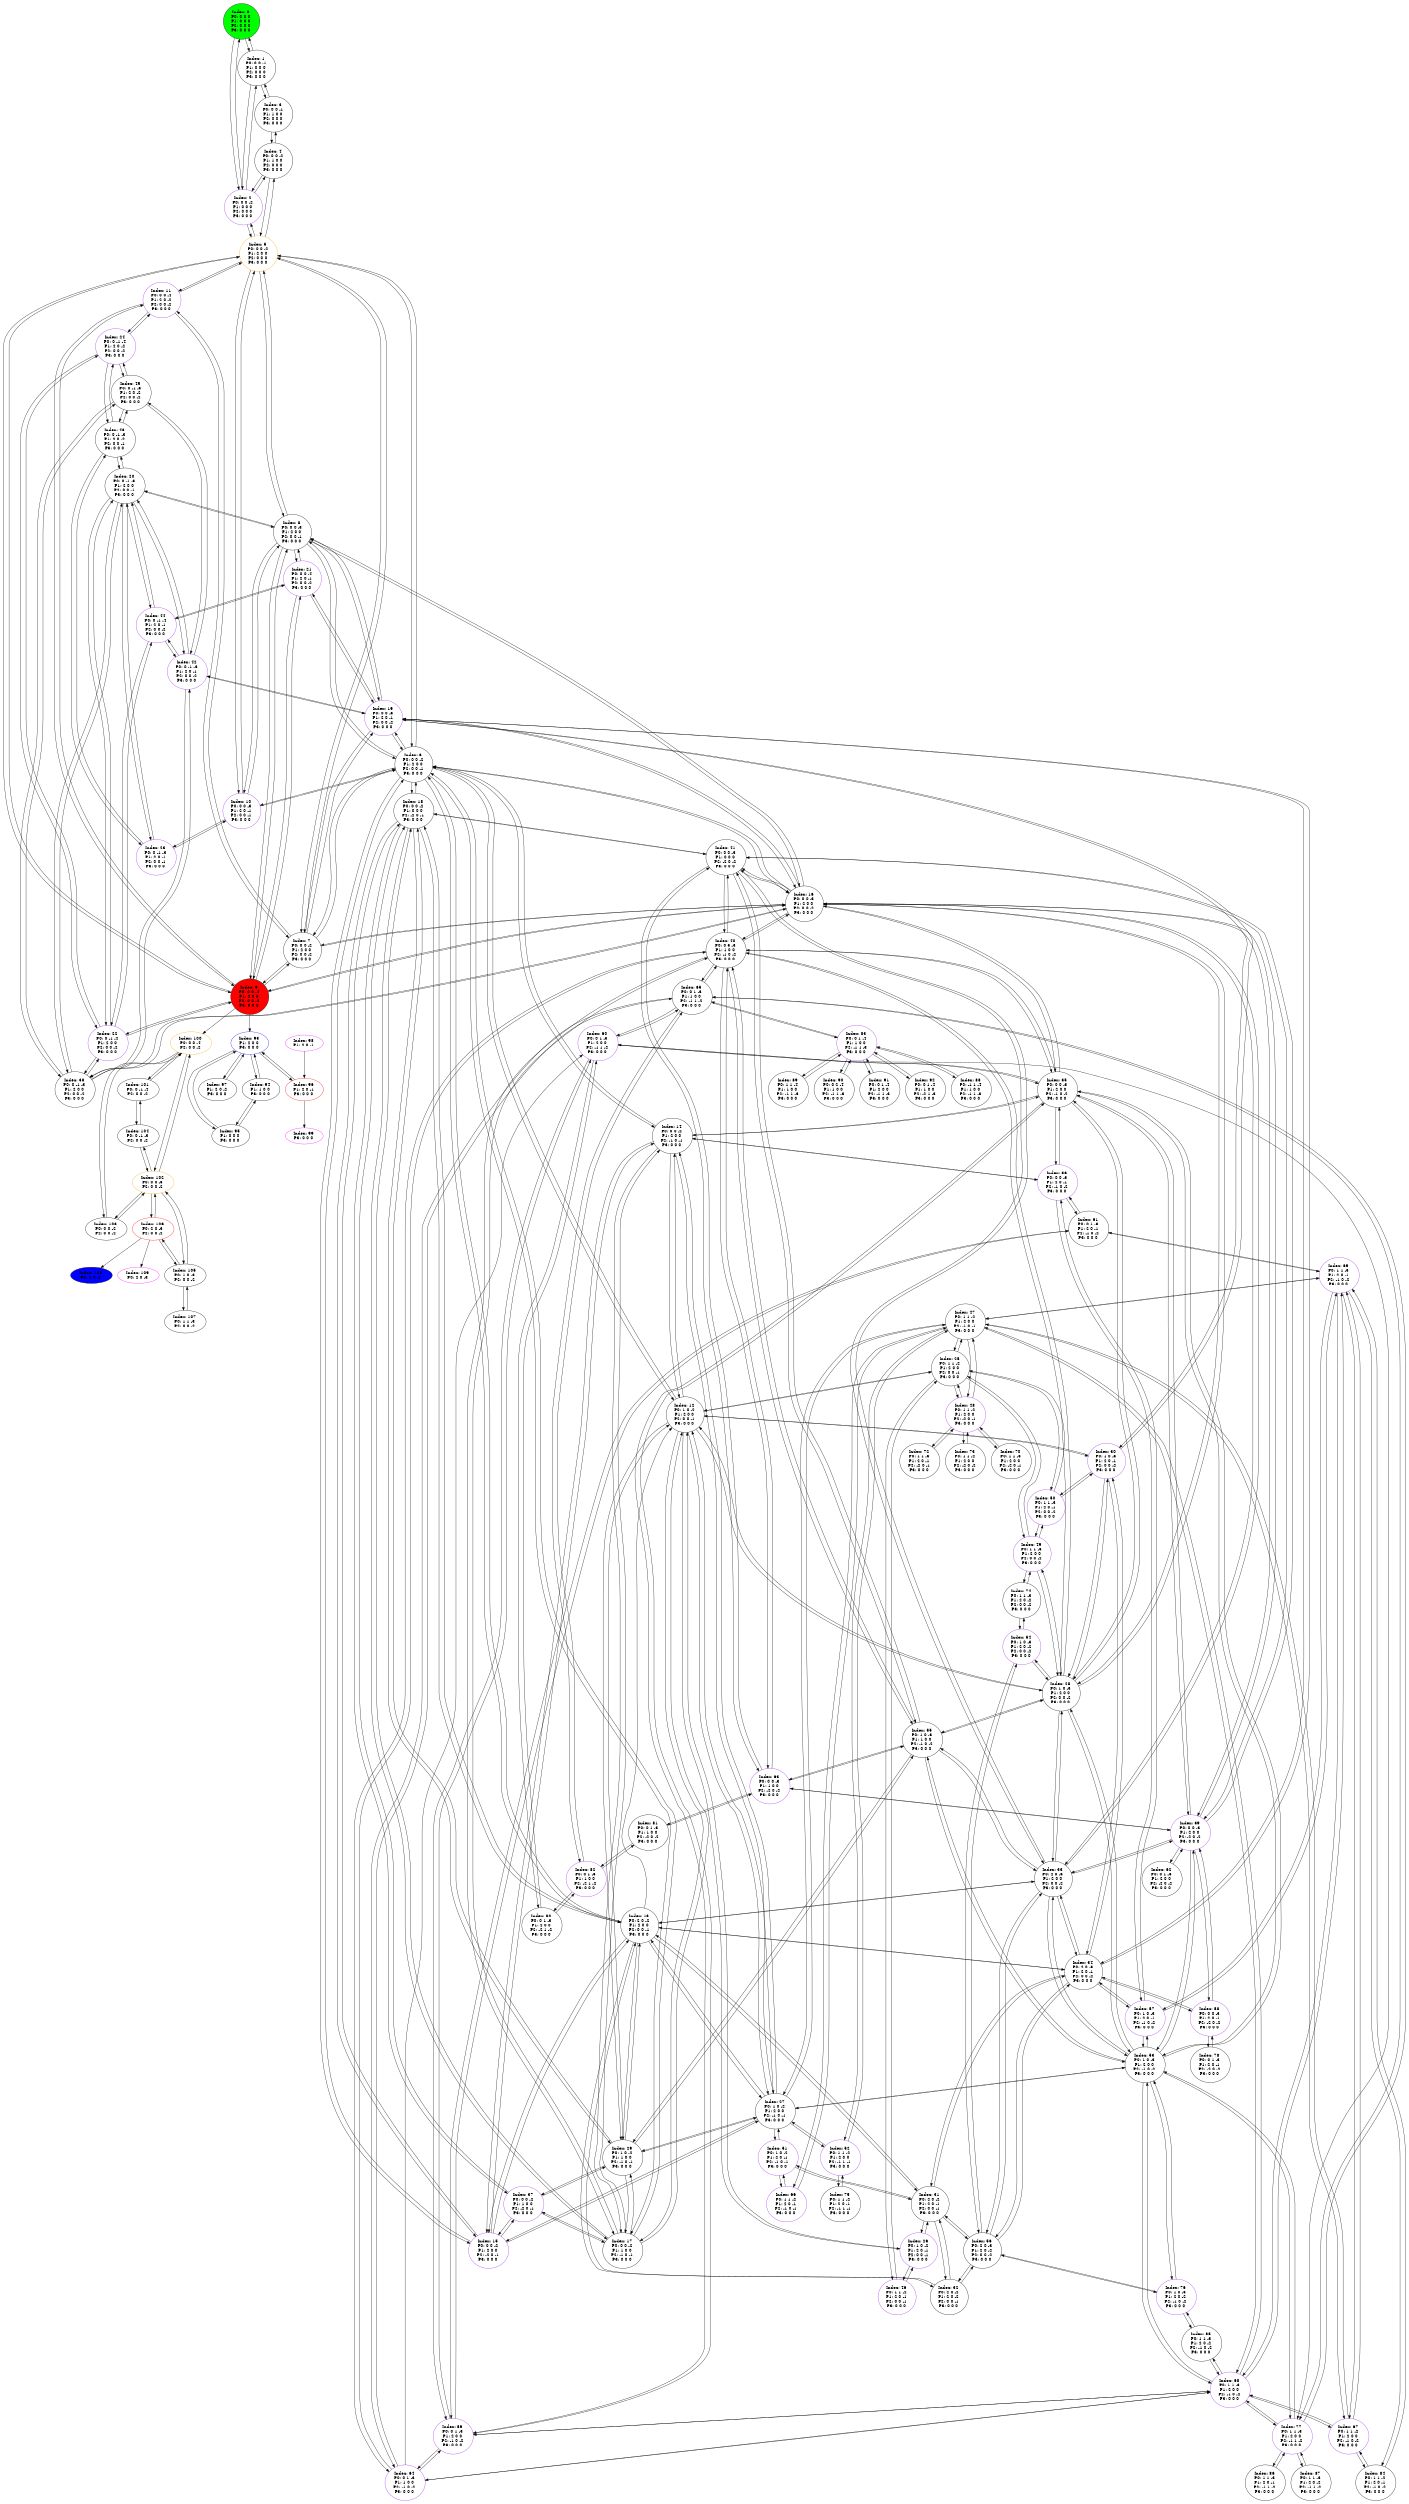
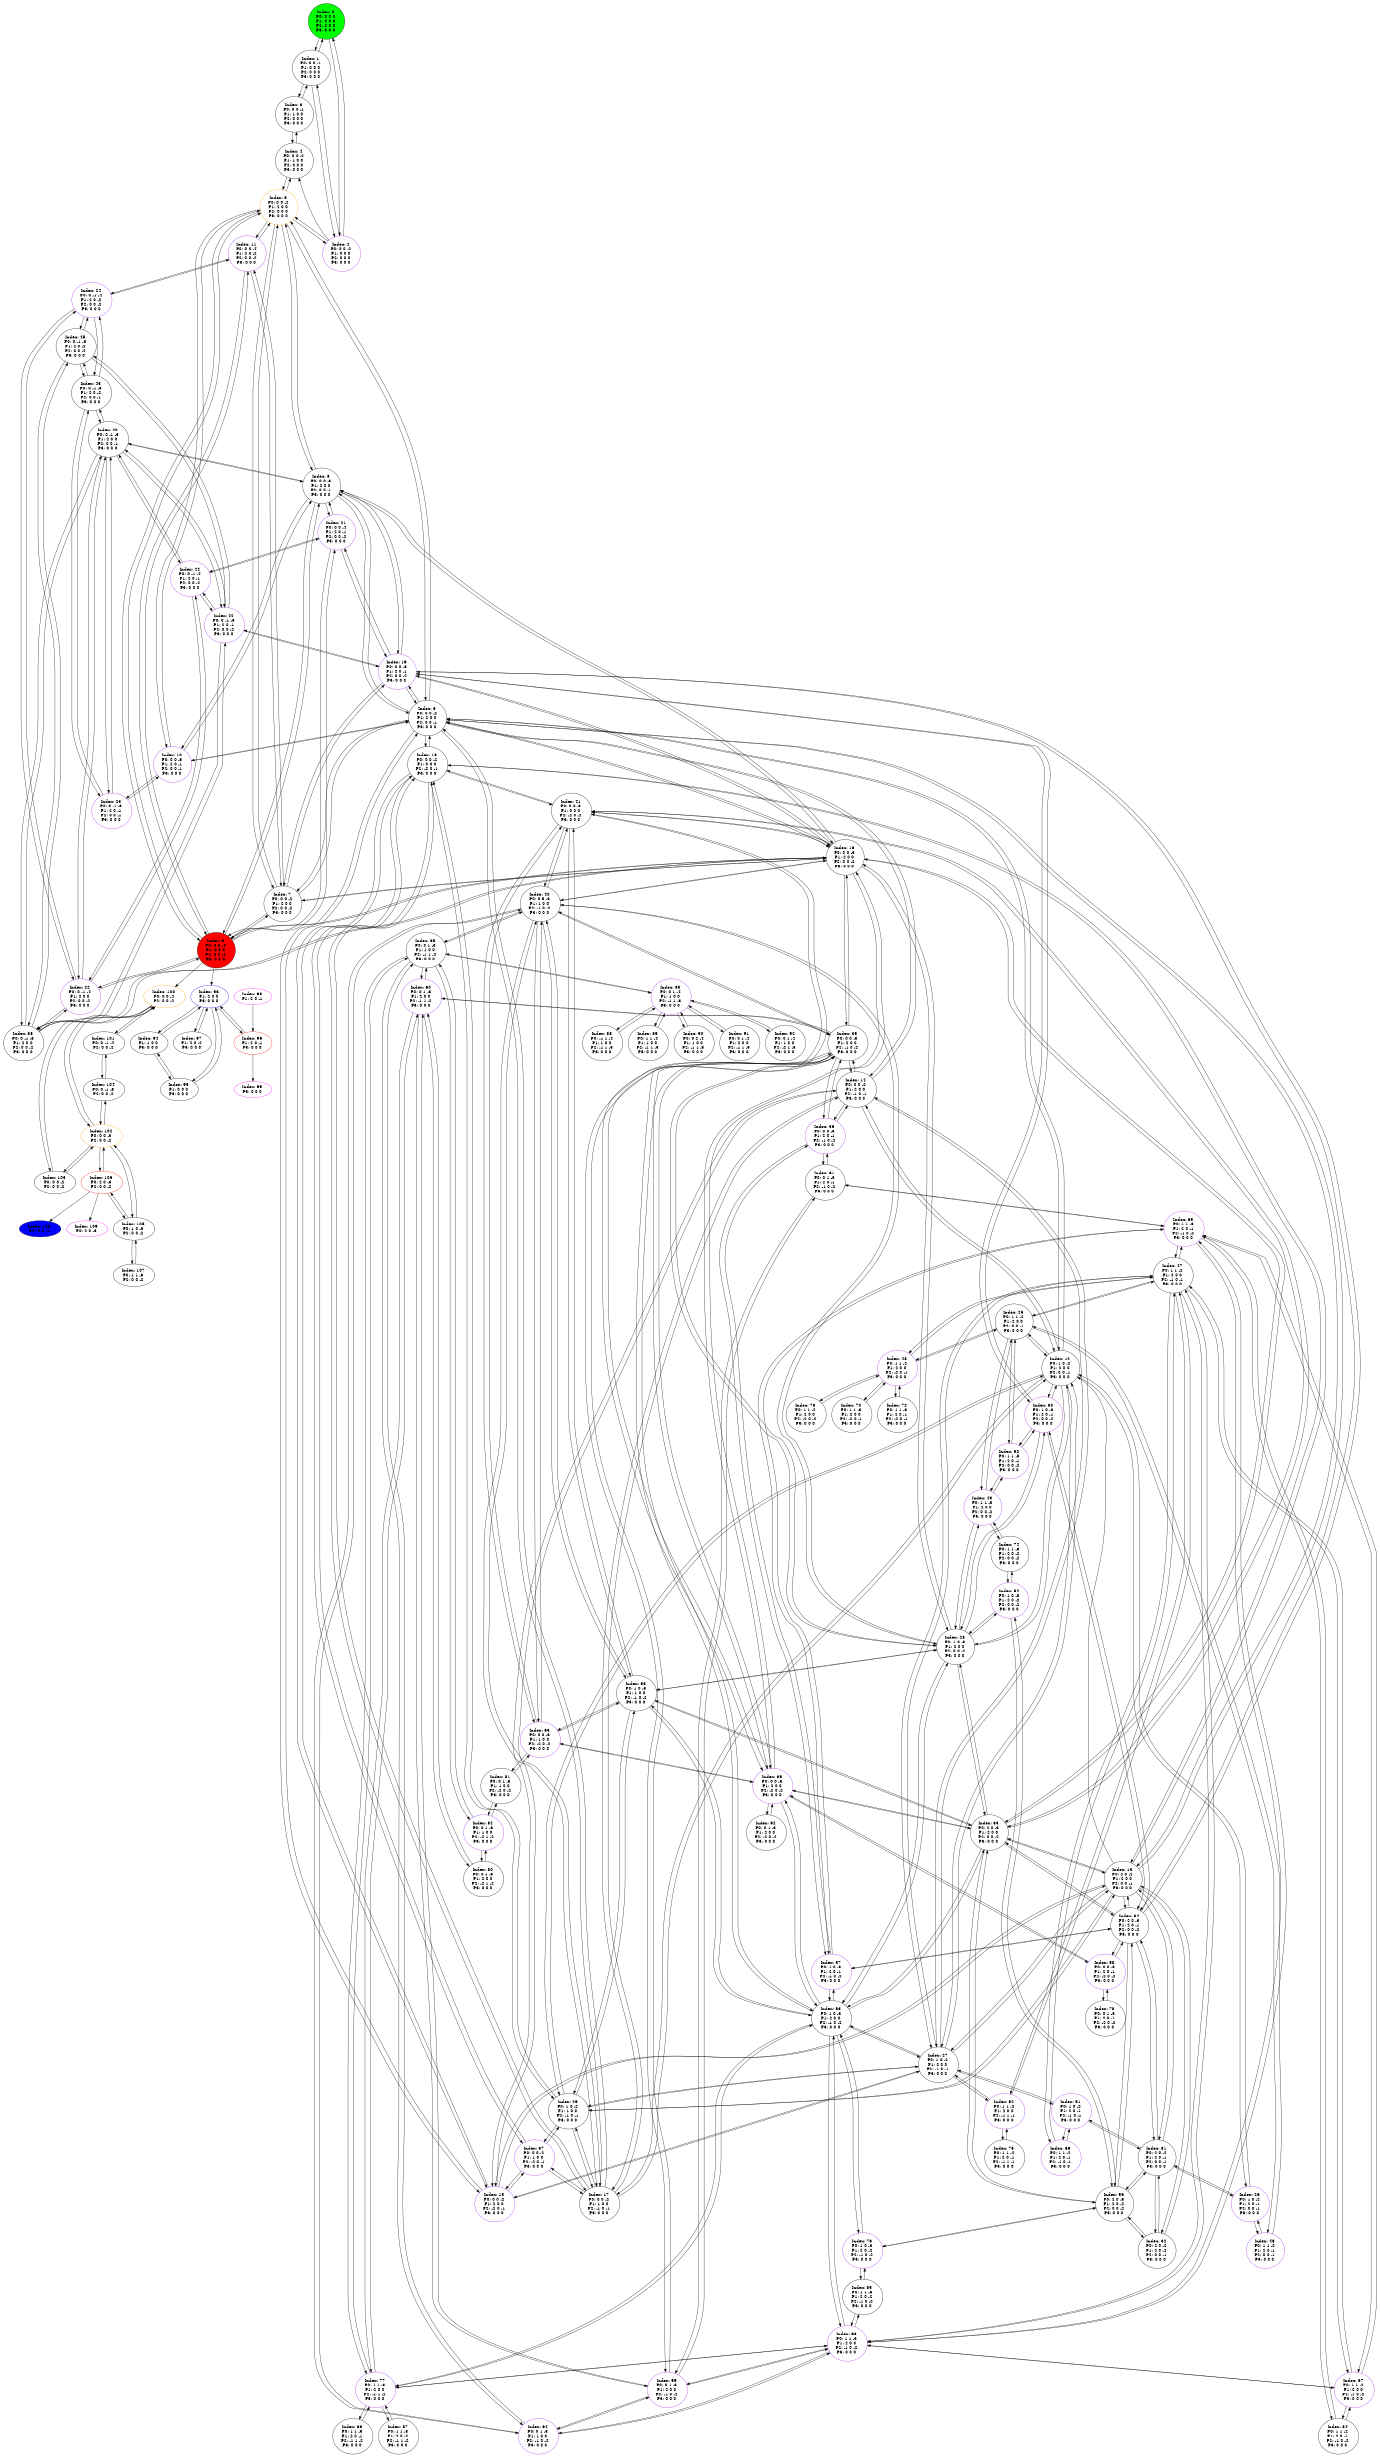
(258, 182) -> none
(447, 1745) -> (388, 1694)
